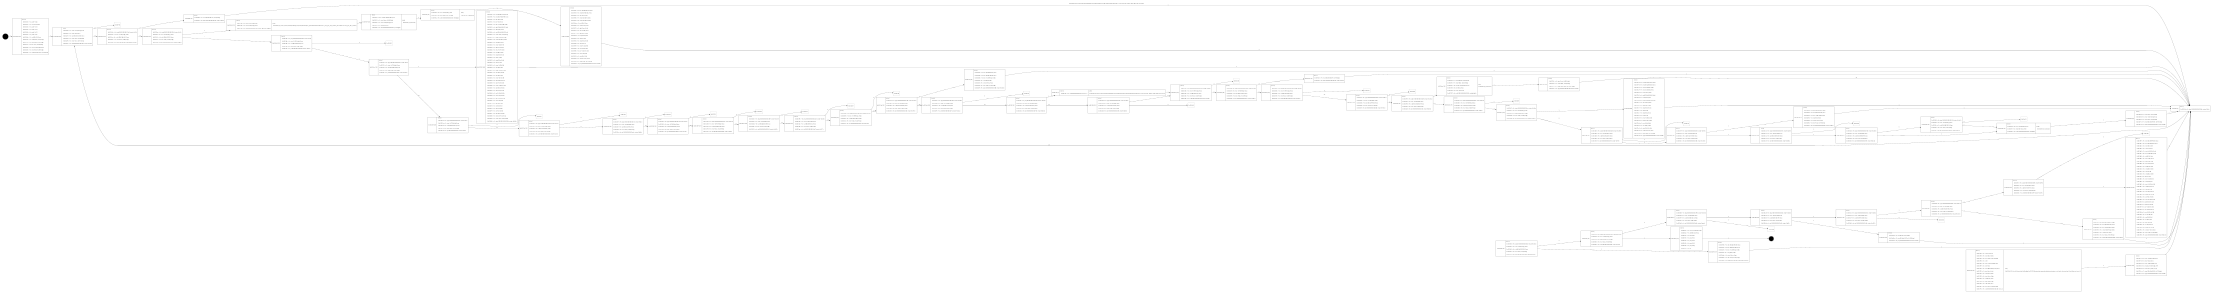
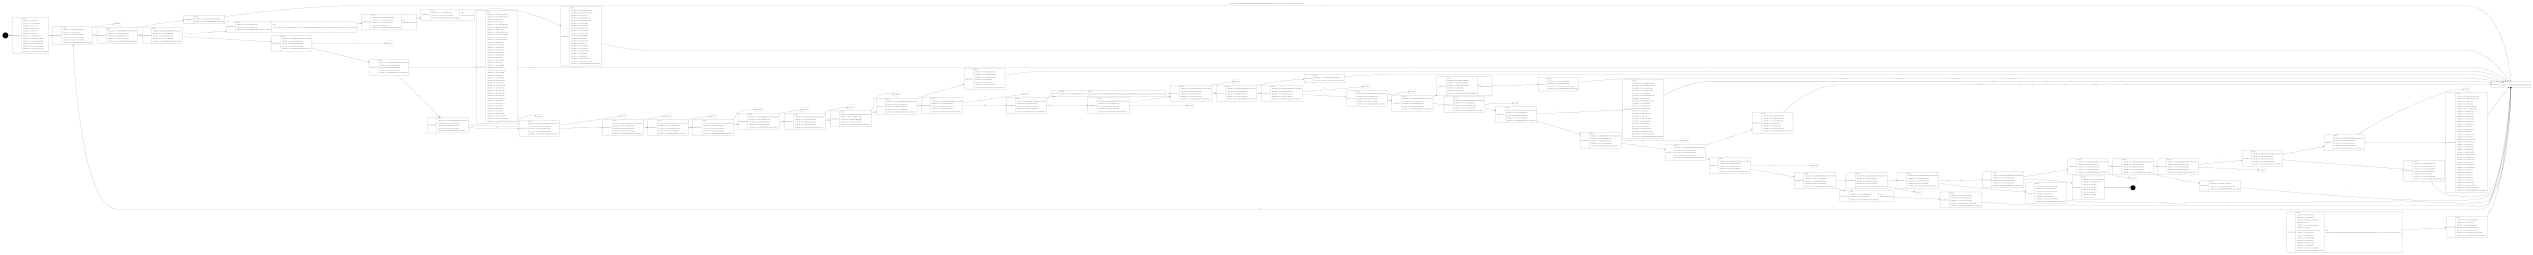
(1979, 126) -> (1892, 180)
